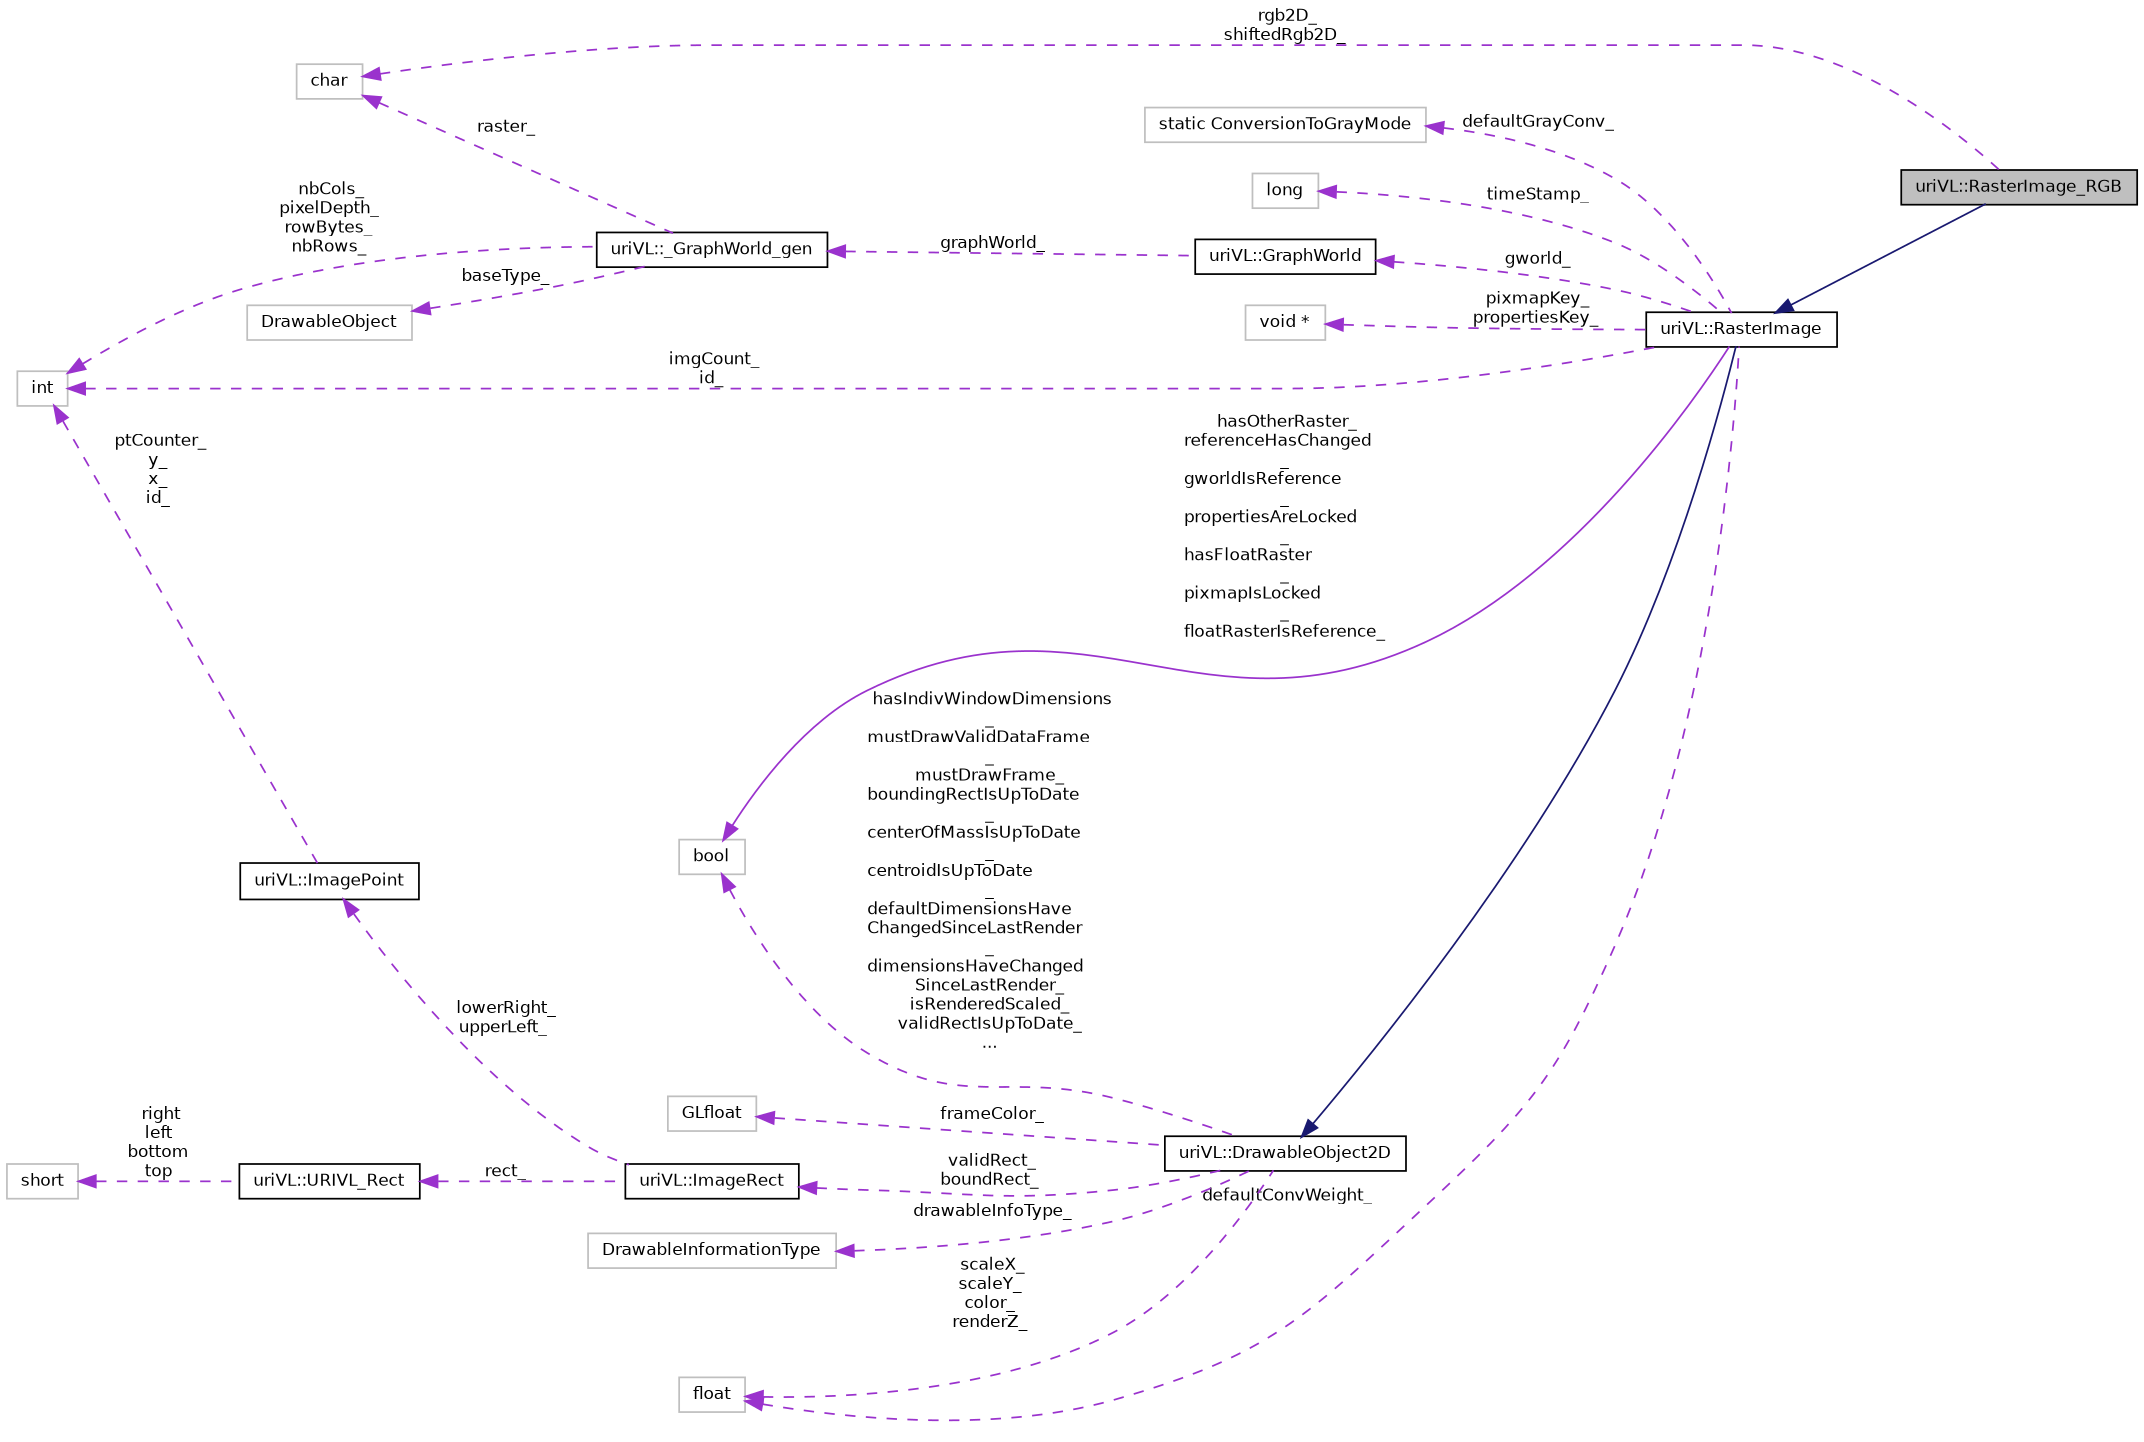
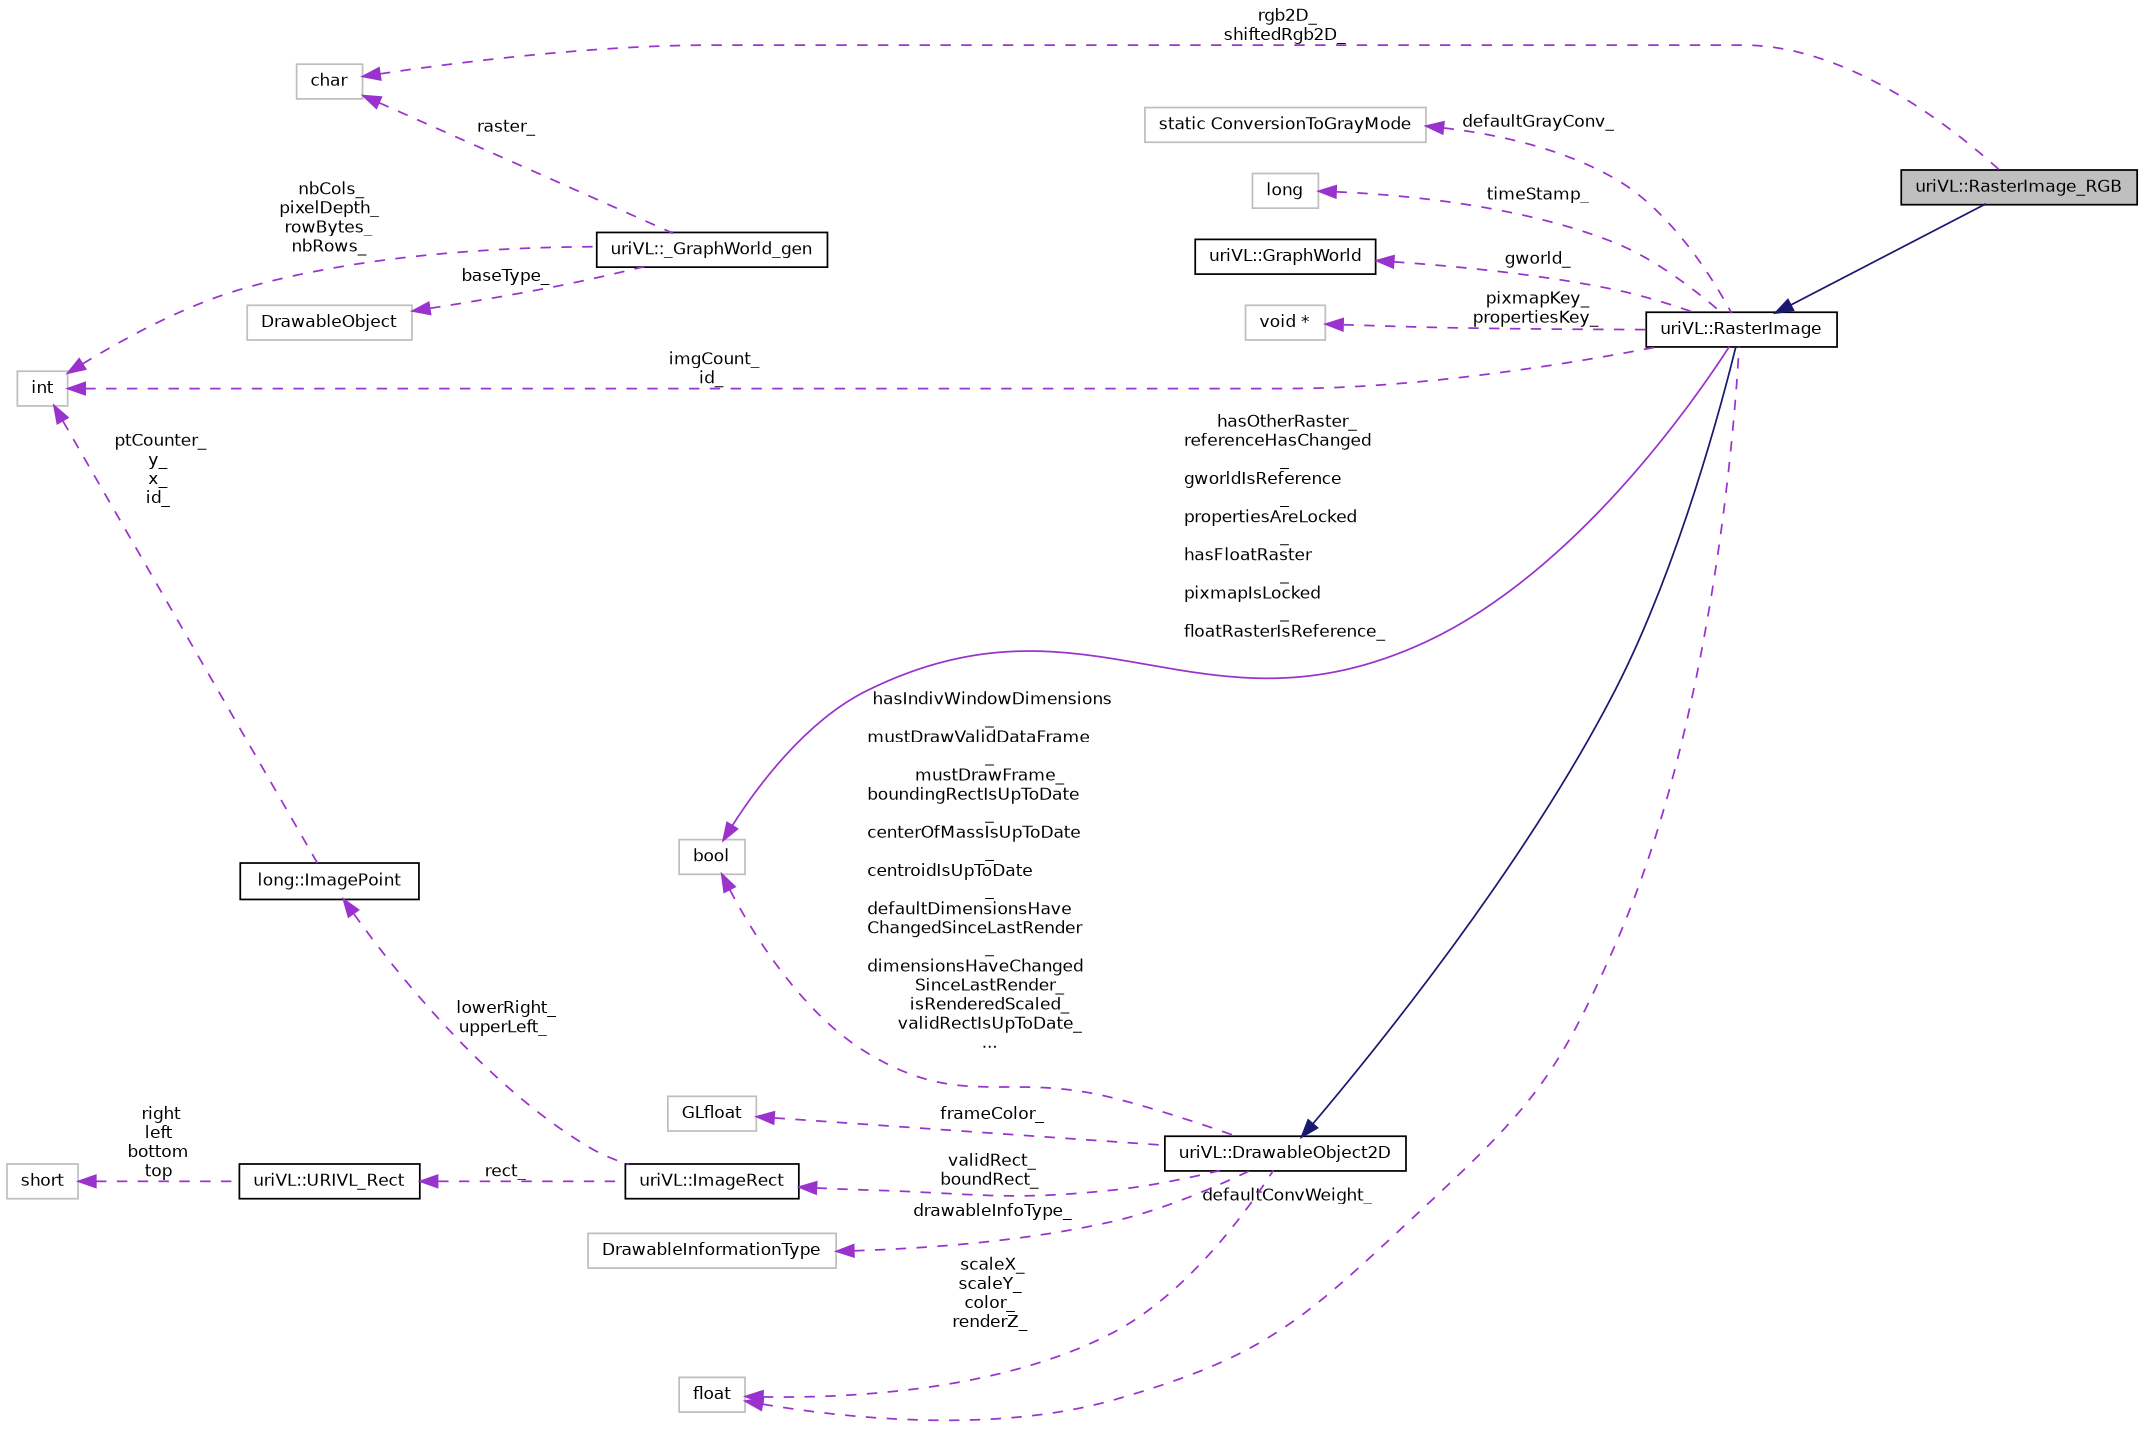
(1020, 254) -> none
(330, 881) -> (330, 881)
